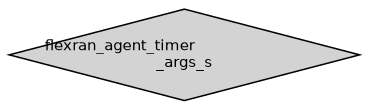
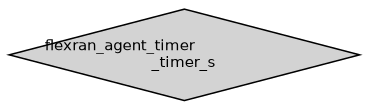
(184, 55) -> (184, 55)
